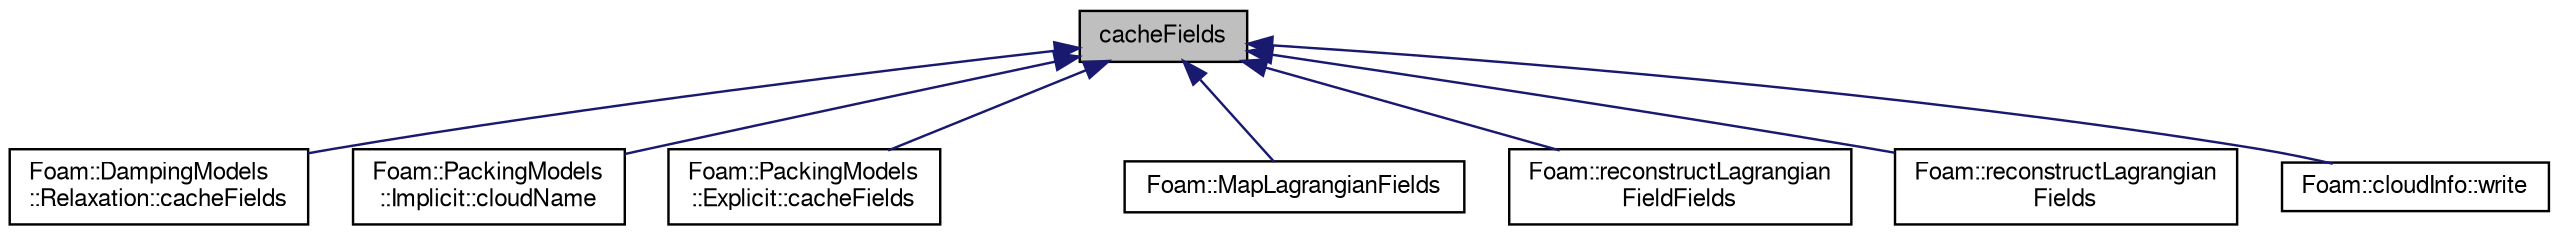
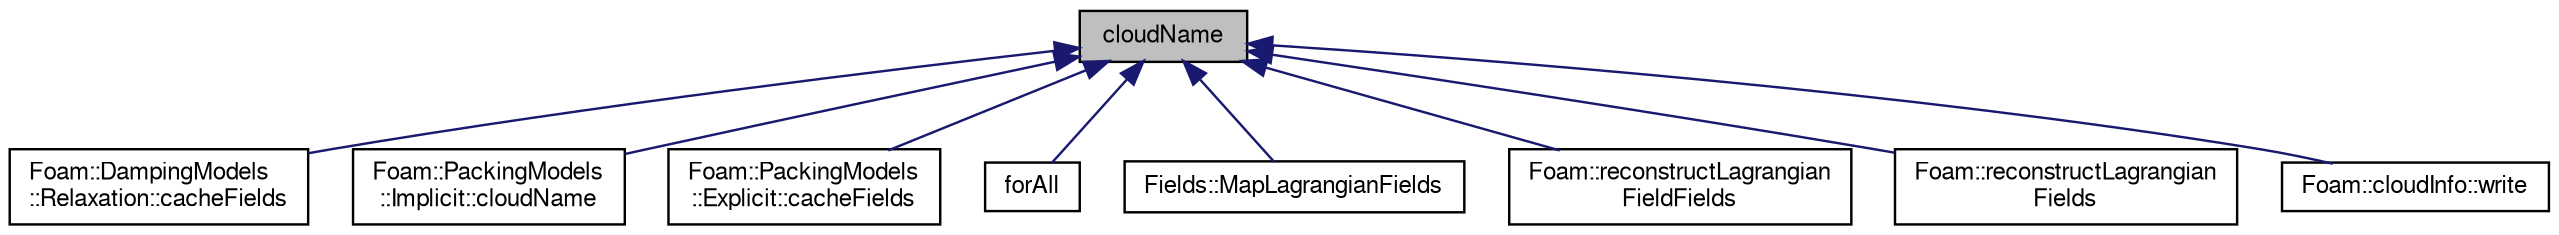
(1163, 36) -> (1163, 36)
none -> (1032, 187)
(1294, 187) -> (1294, 187)
